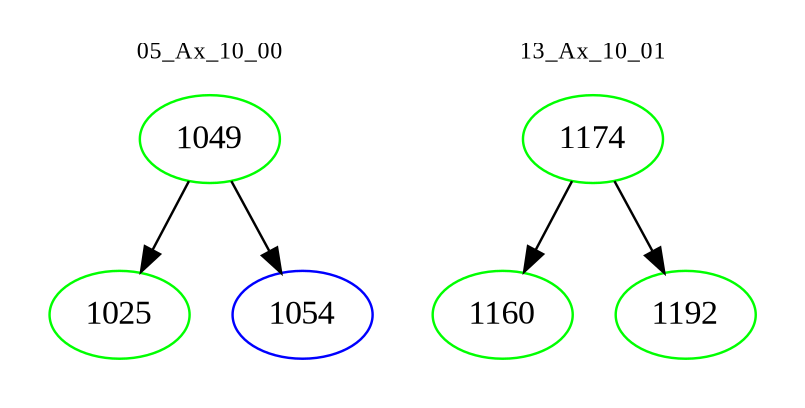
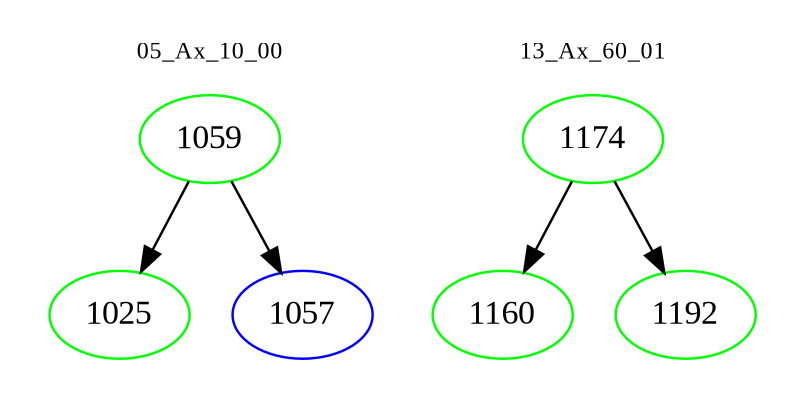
(594, 52) -> (594, 52)
(210, 139) -> (210, 139)
(303, 315) -> (303, 315)
